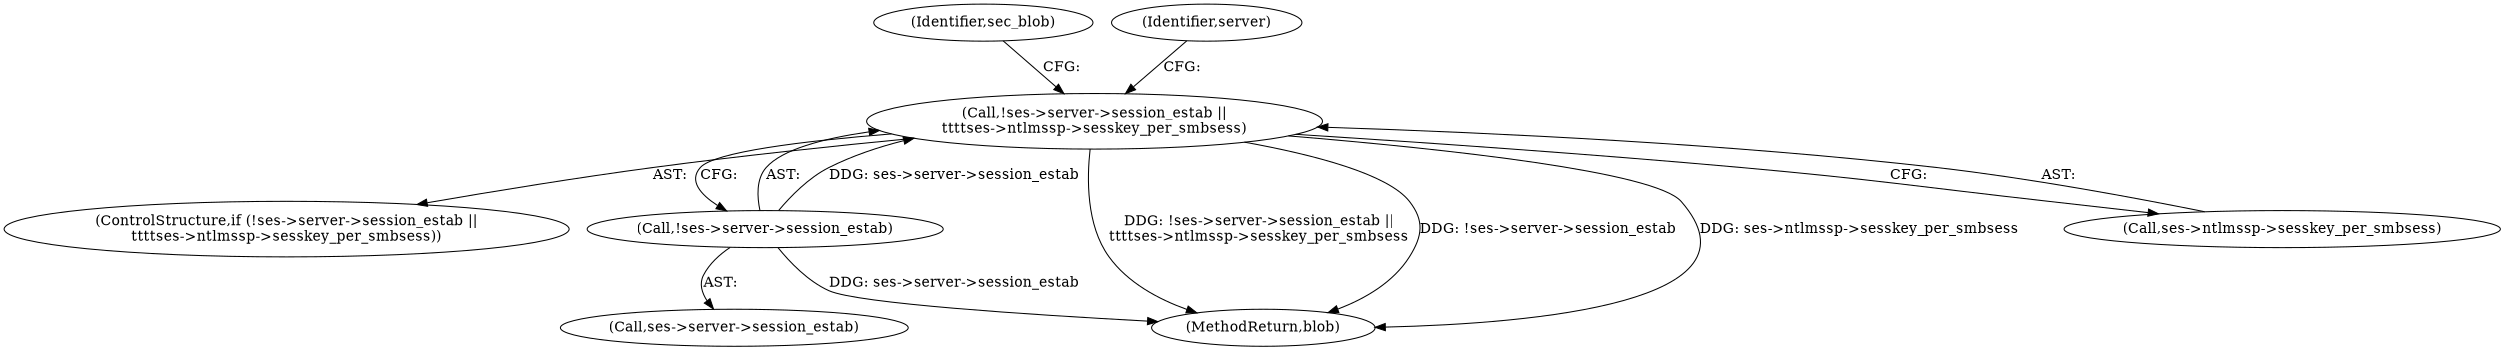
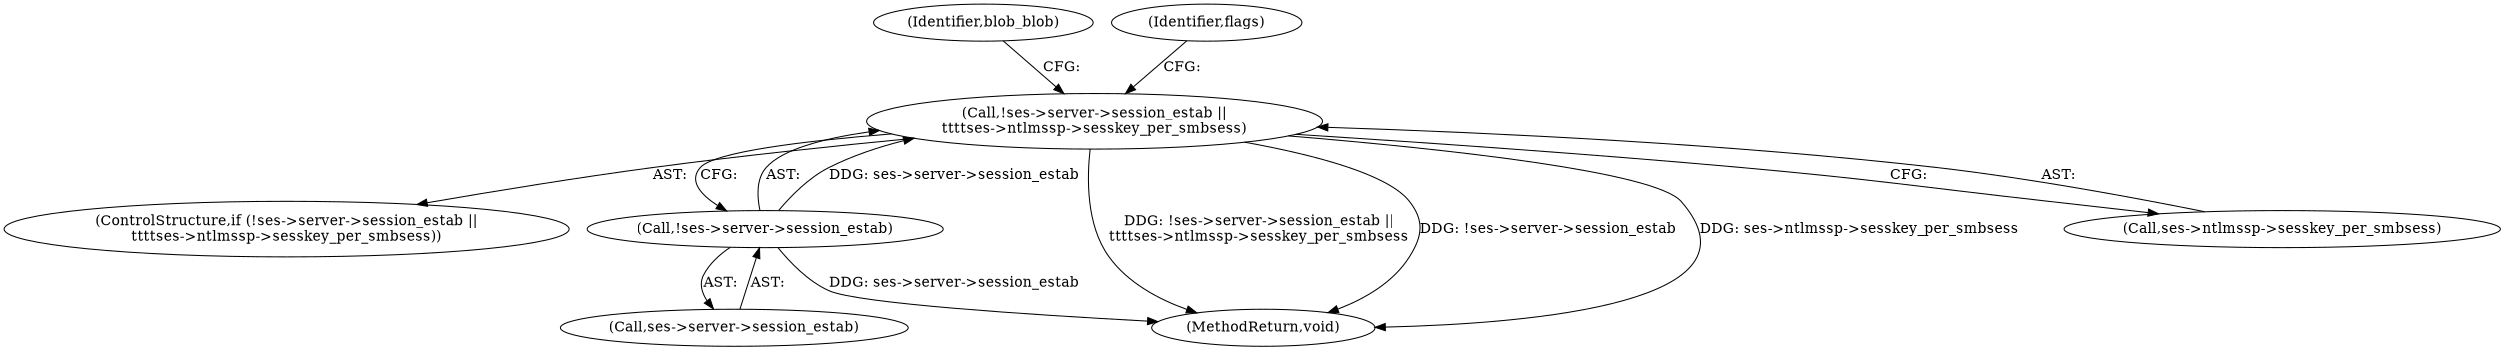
(983, 23) -> (983, 23)
(1207, 23) -> (1207, 23)
none -> (748, 284)
(1263, 328) -> (1263, 328)
